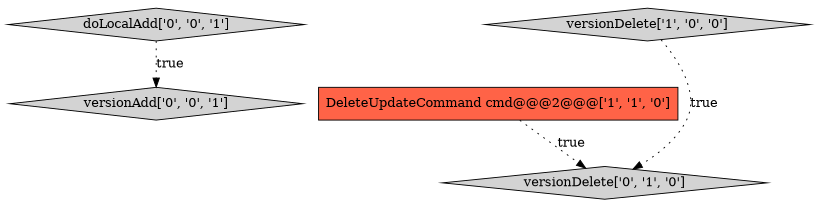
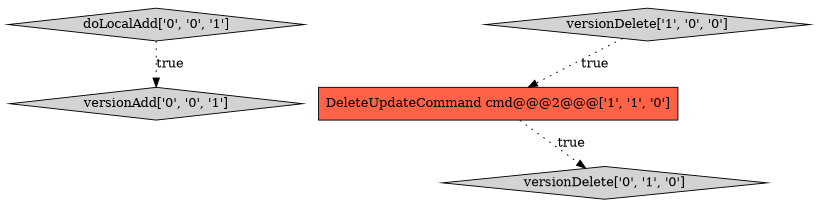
(690, 108) -> (579, 61)
